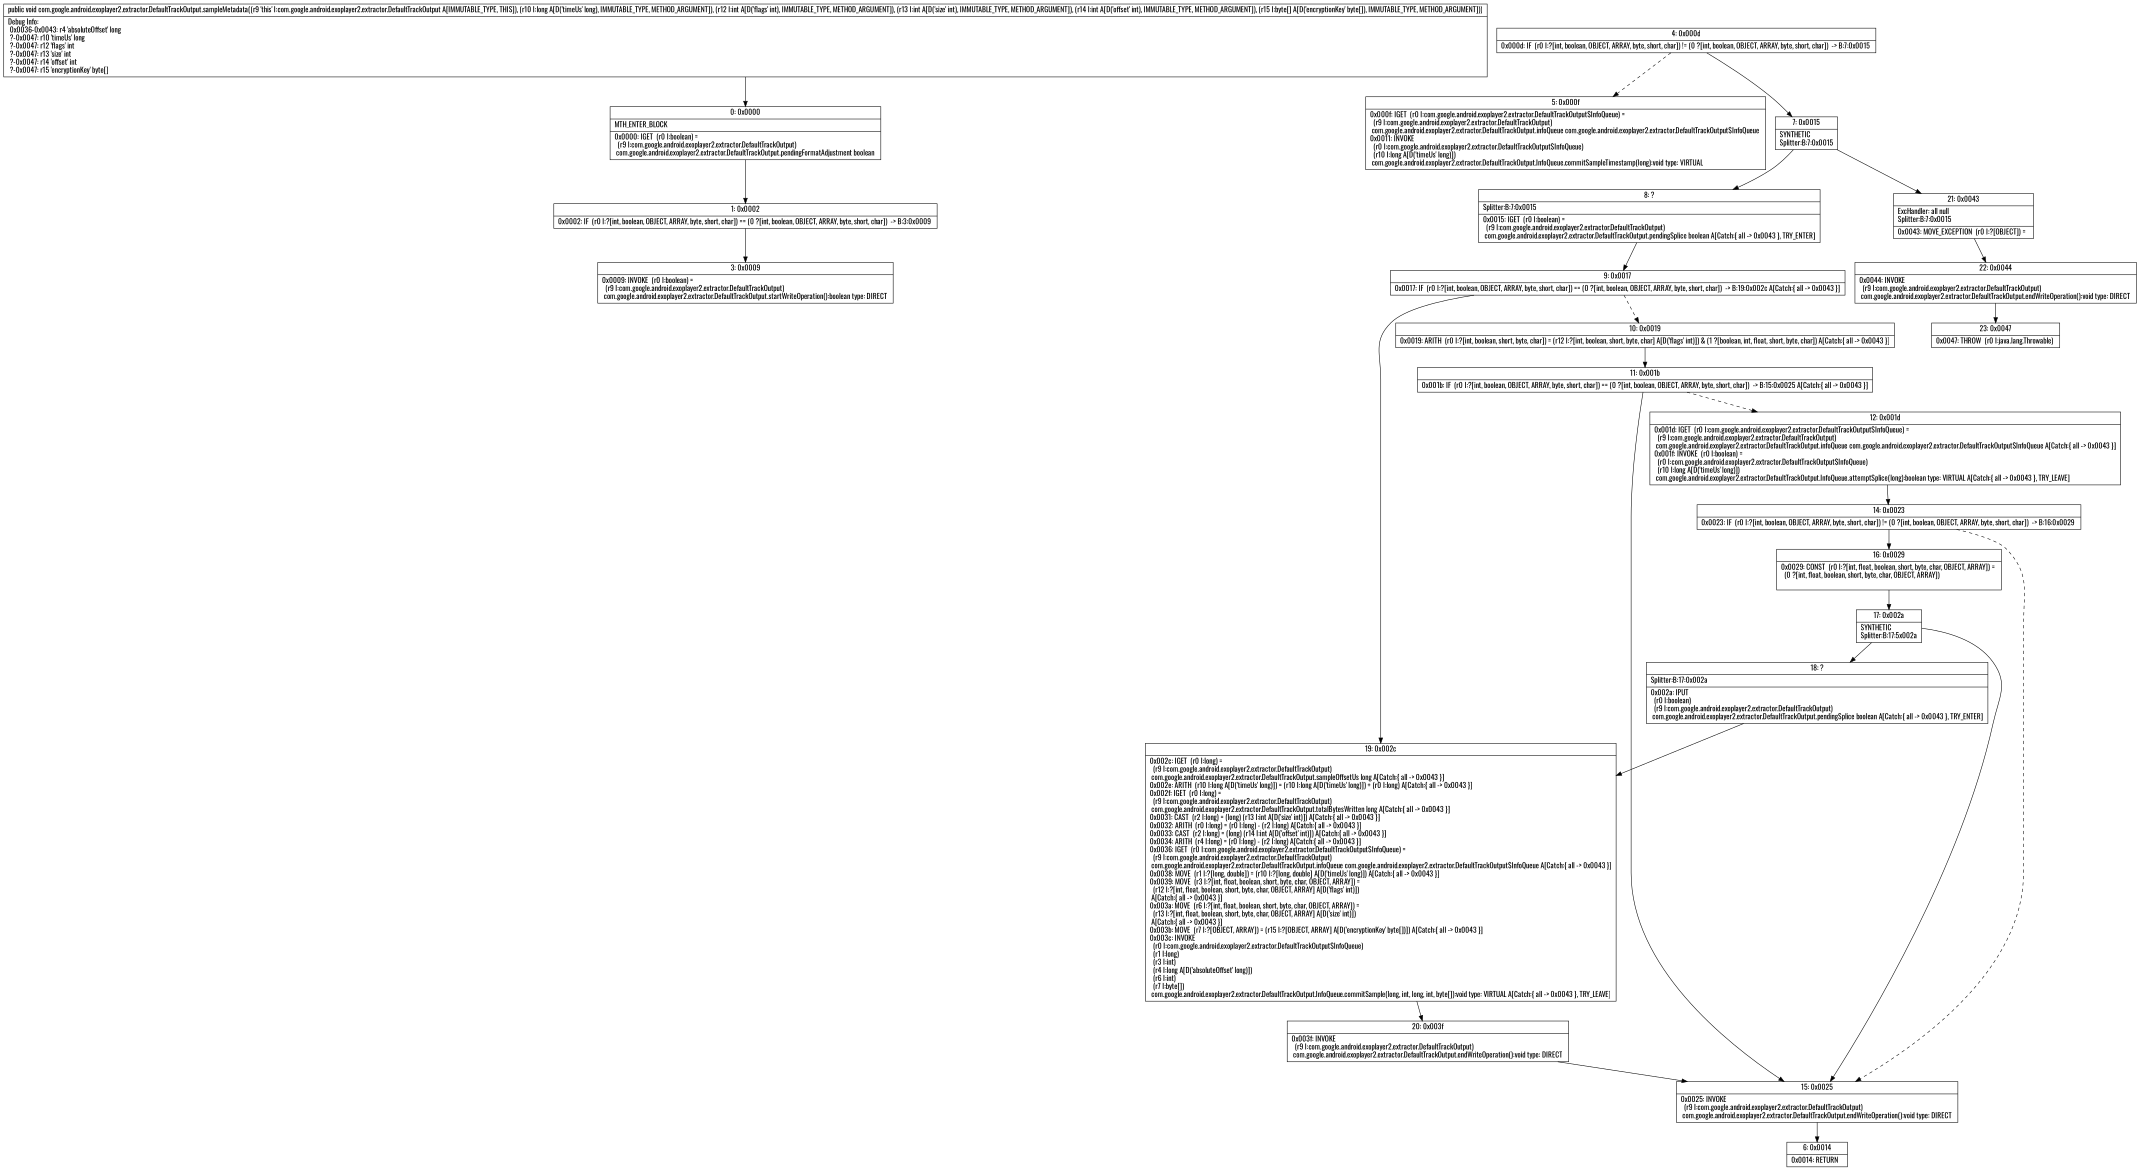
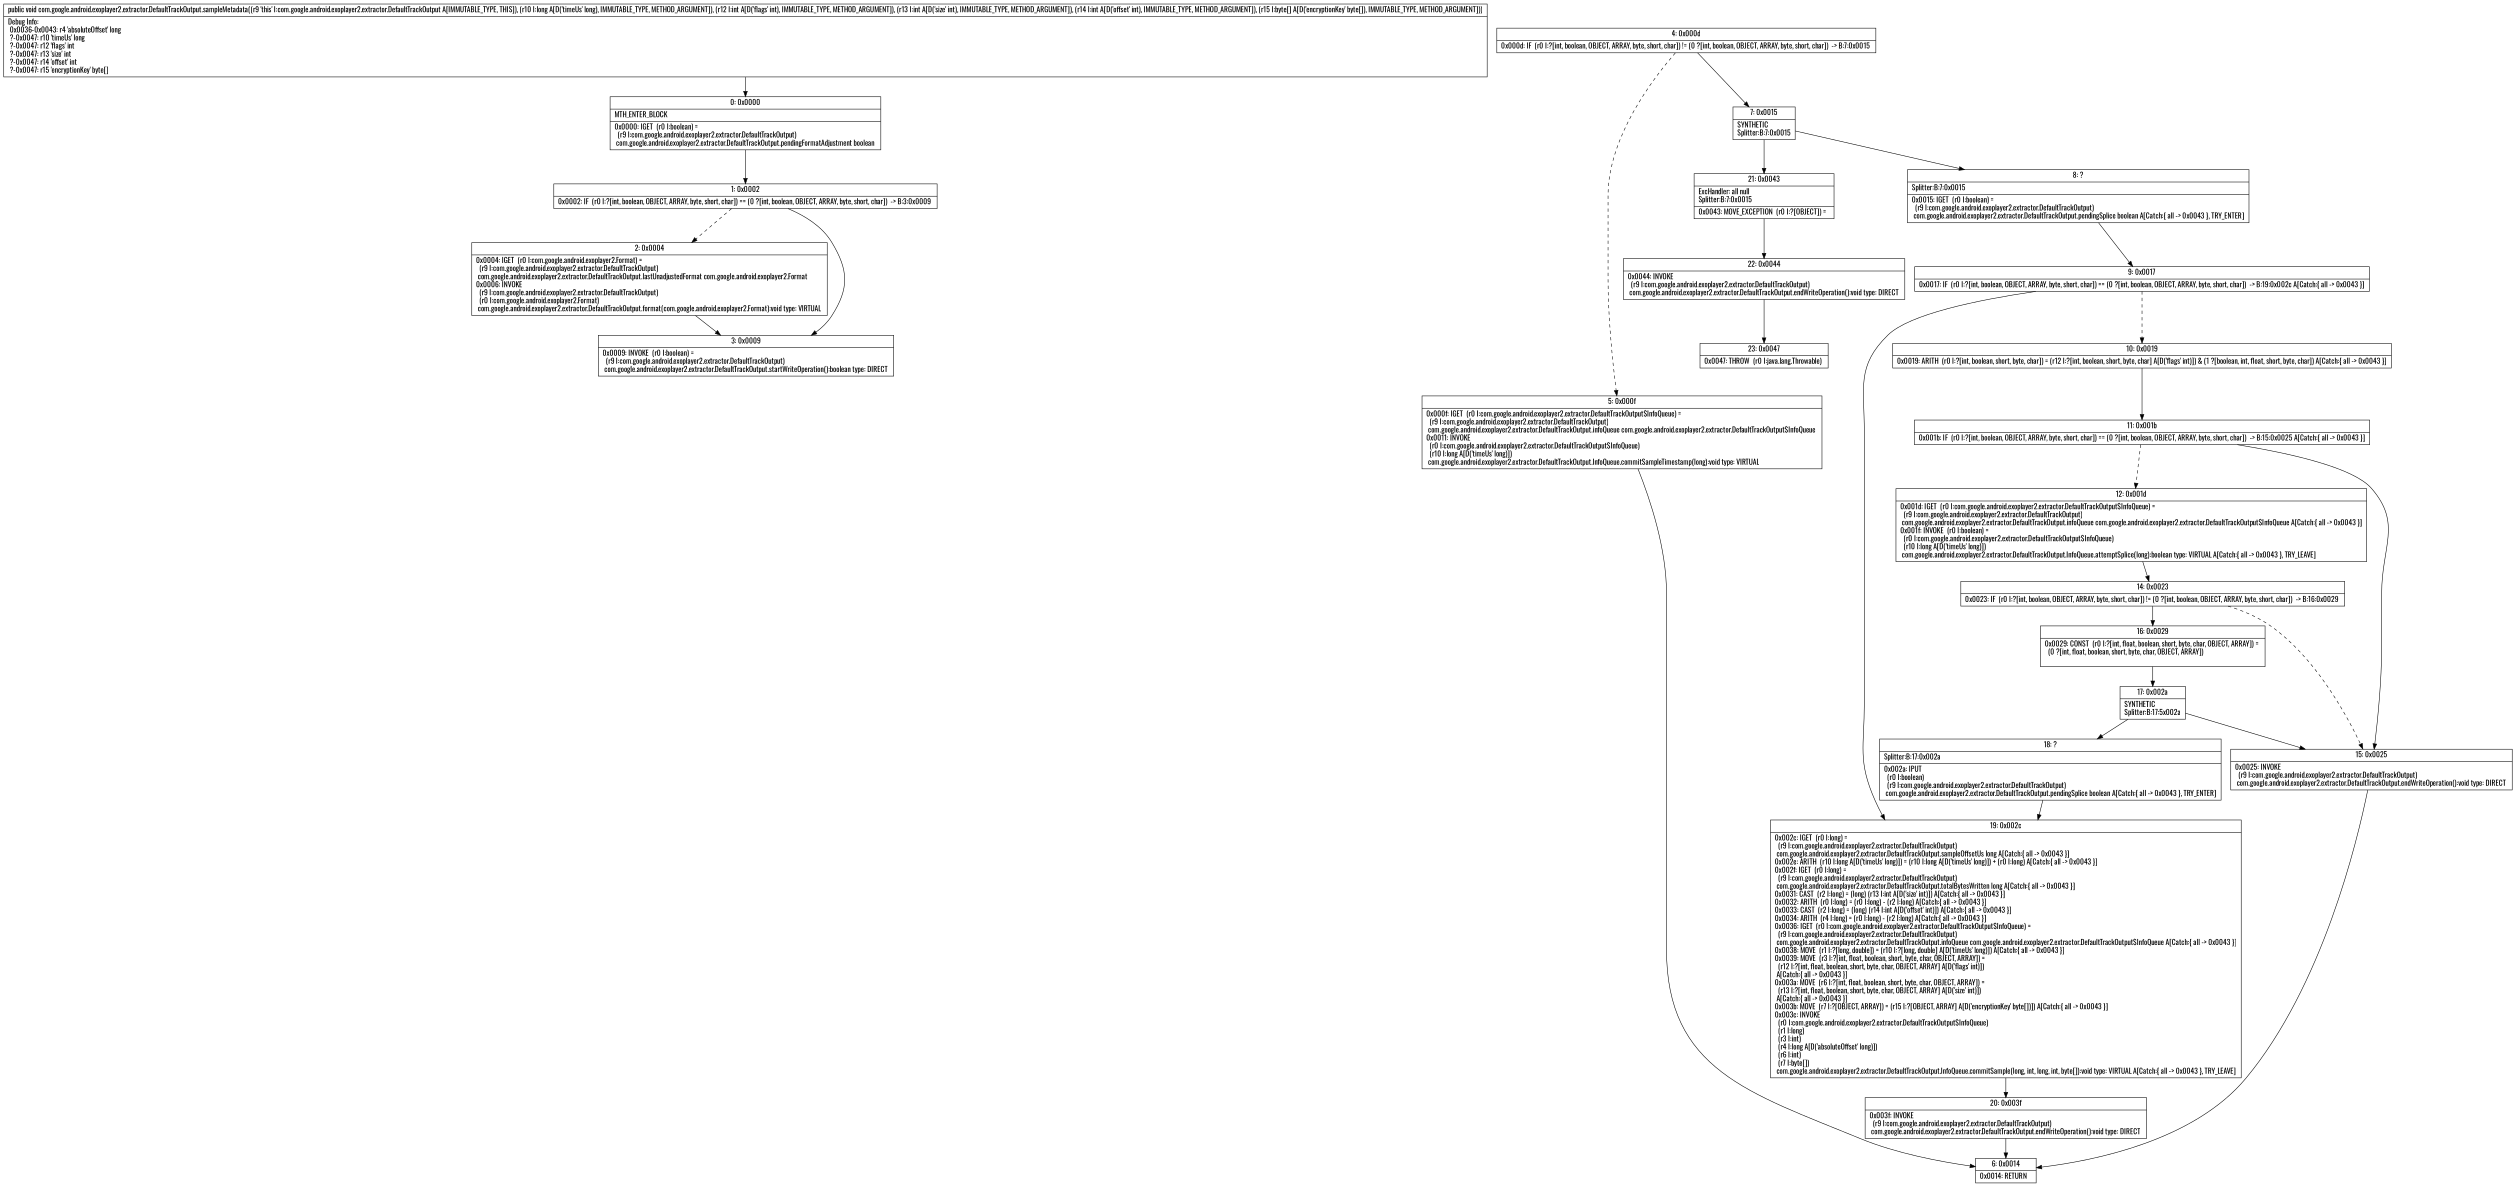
none -> (649, 279)
none -> (1667, 911)
(1620, 1071) -> (2006, 1146)
